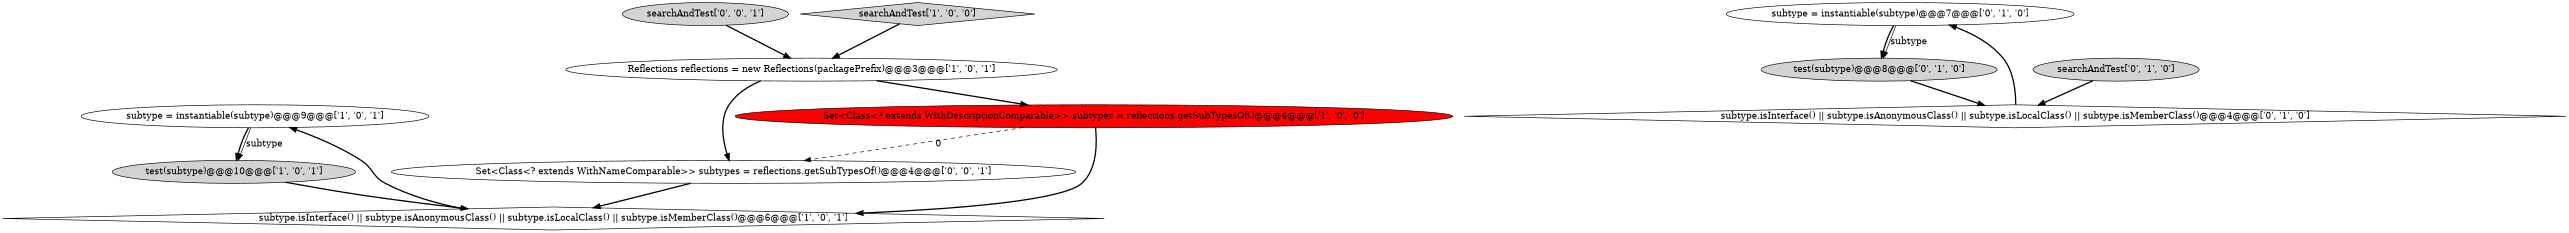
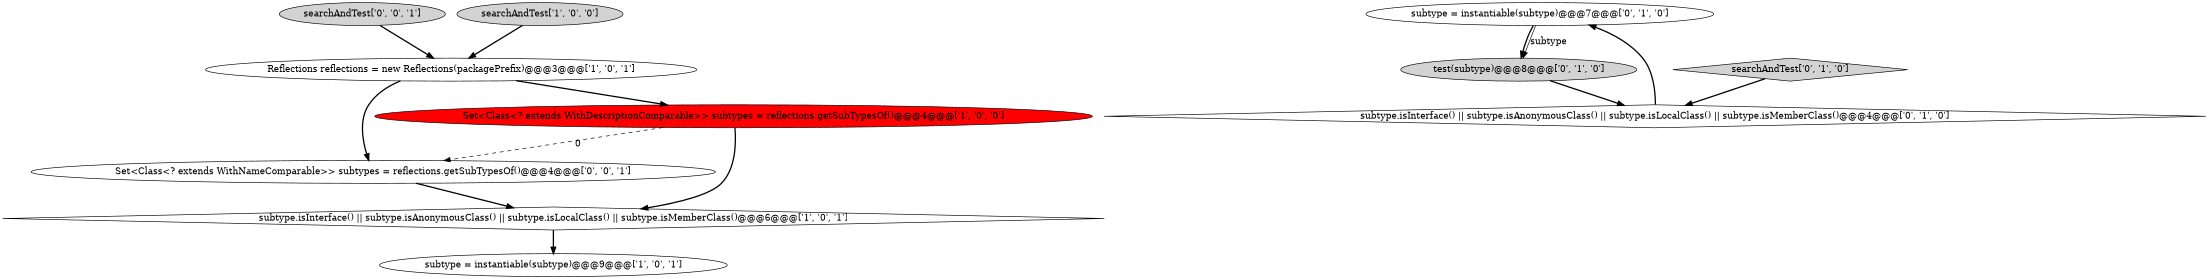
(918, 14) -> (540, 14)
(2116, 70) -> (1790, 70)
(234, 172) -> none
